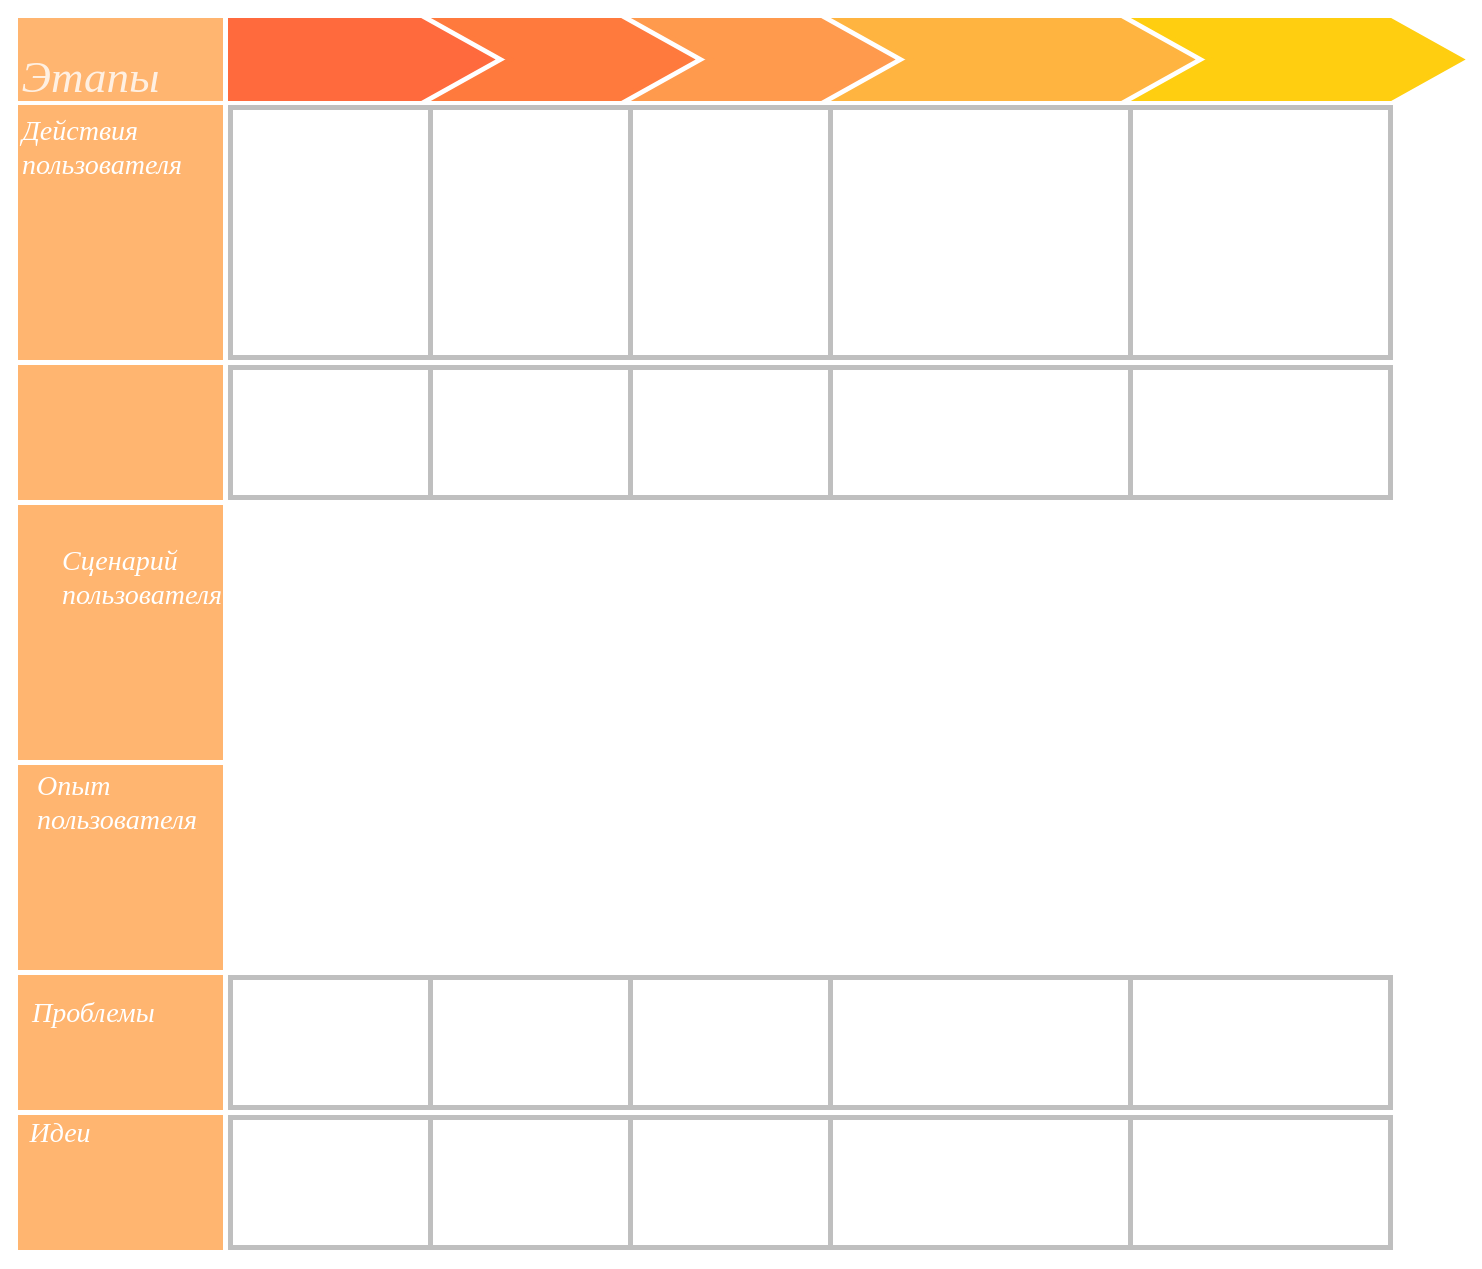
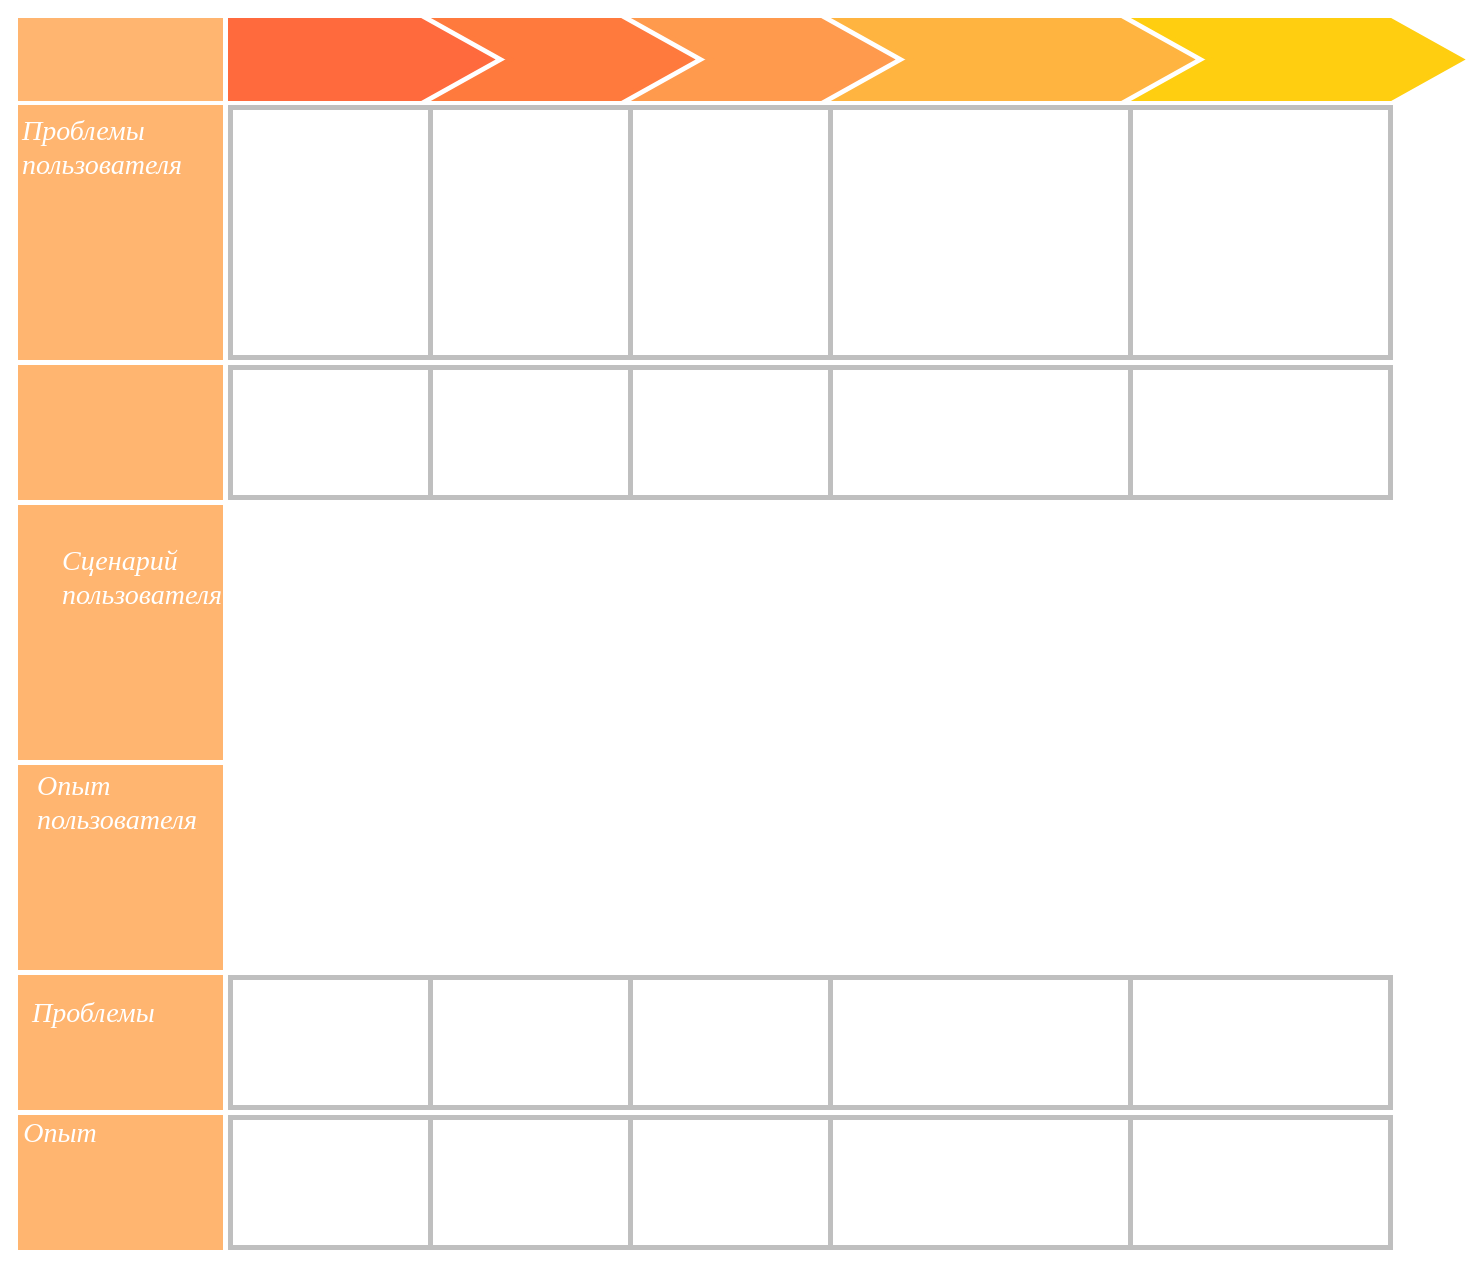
(91, 77) -> none
(127, 148) -> (127, 148)
(61, 1133) -> (61, 1133)
